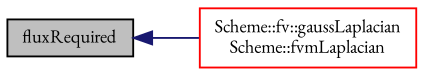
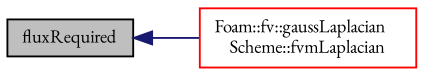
(308, 38) -> (308, 38)
